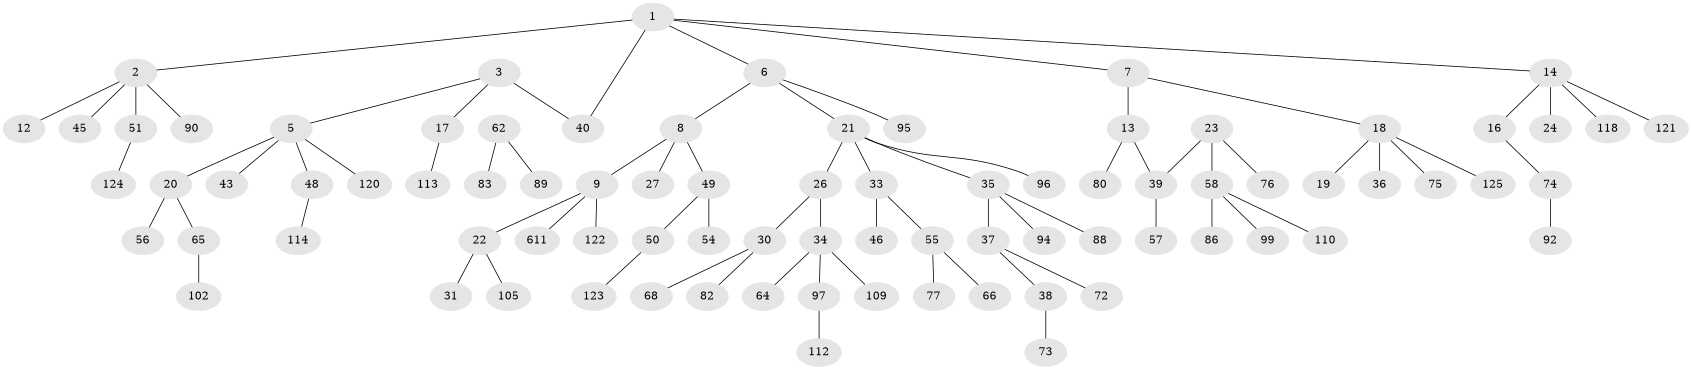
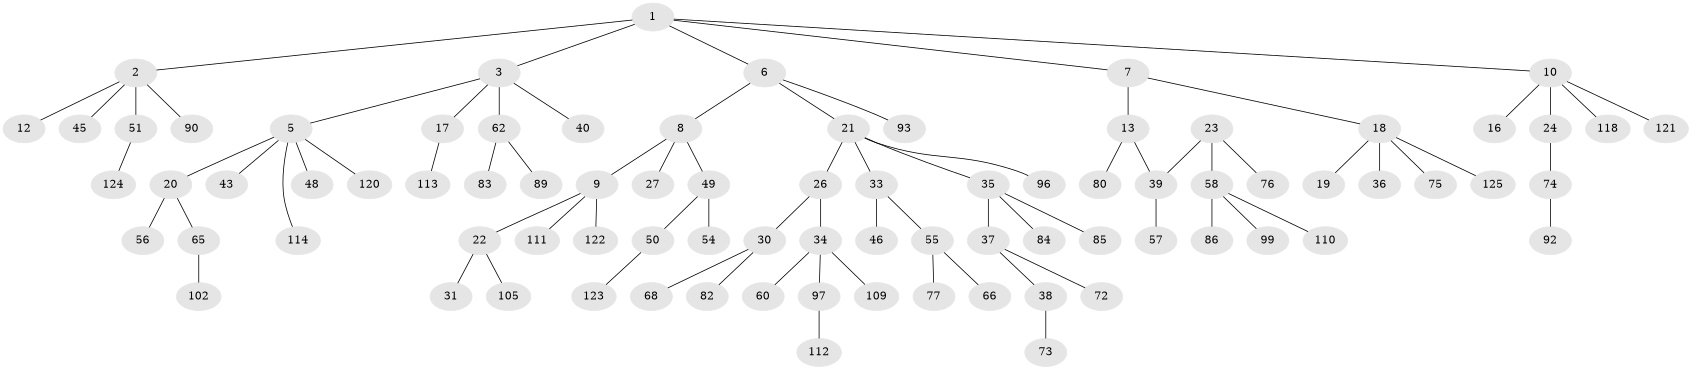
(618, 73) -> (576, 45)
(1550, 73) -> (1550, 73)
none -> (499, 101)
(904, 129) -> (904, 129)
(1522, 157) -> (1550, 157)
(305, 213) -> (283, 185)
(537, 241) -> (537, 241)
(1044, 241) -> (1044, 241)
(1100, 241) -> (1100, 241)
(763, 297) -> (763, 297)
